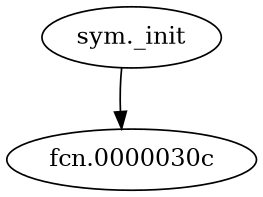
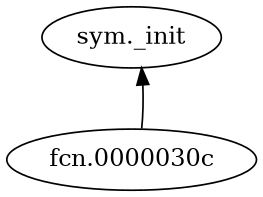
(120, 90) -> (143, 107)
